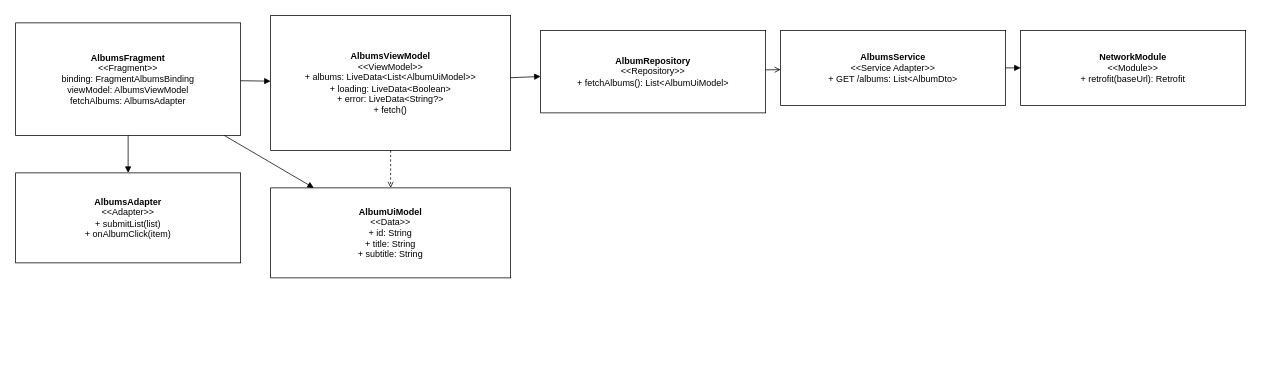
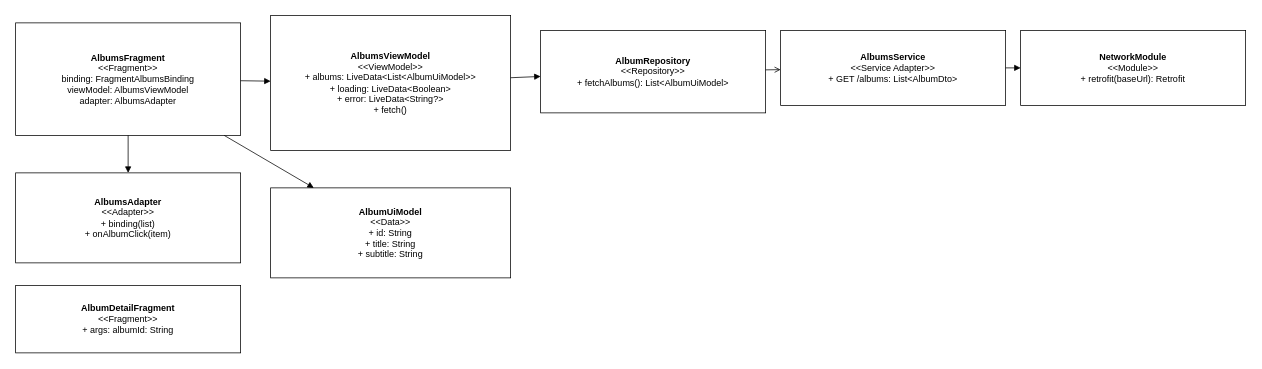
(128, 79) -> (128, 79)
(390, 168) -> none
(128, 218) -> (128, 218)
none -> (128, 319)
